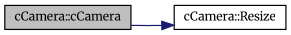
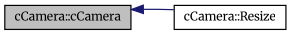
(147, 26) -> (159, 9)
